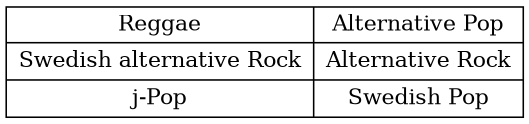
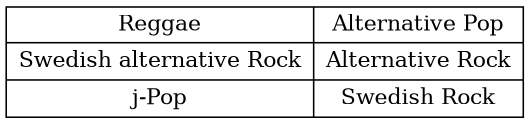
(418, 98) -> (418, 98)
